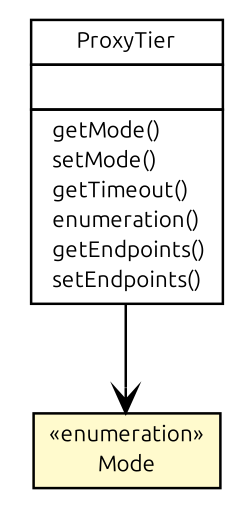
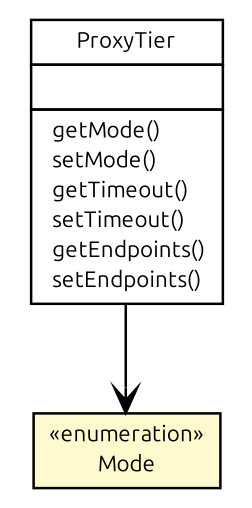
(125, 220) -> (117, 220)
